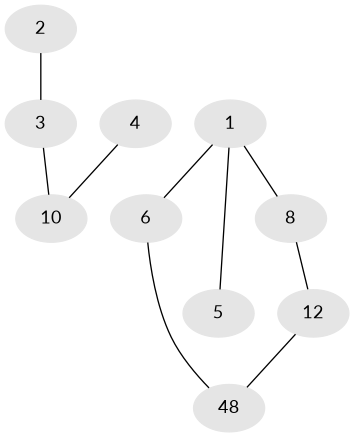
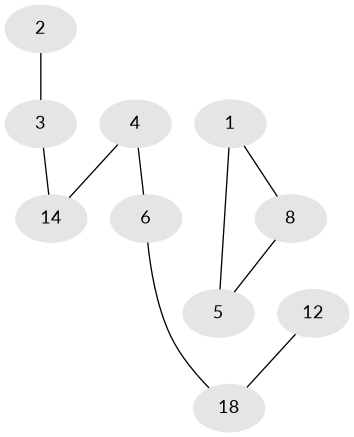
(188, 171) -> (141, 171)
(51, 219) -> (51, 219)
(302, 266) -> (255, 266)
(229, 408) -> (229, 408)
